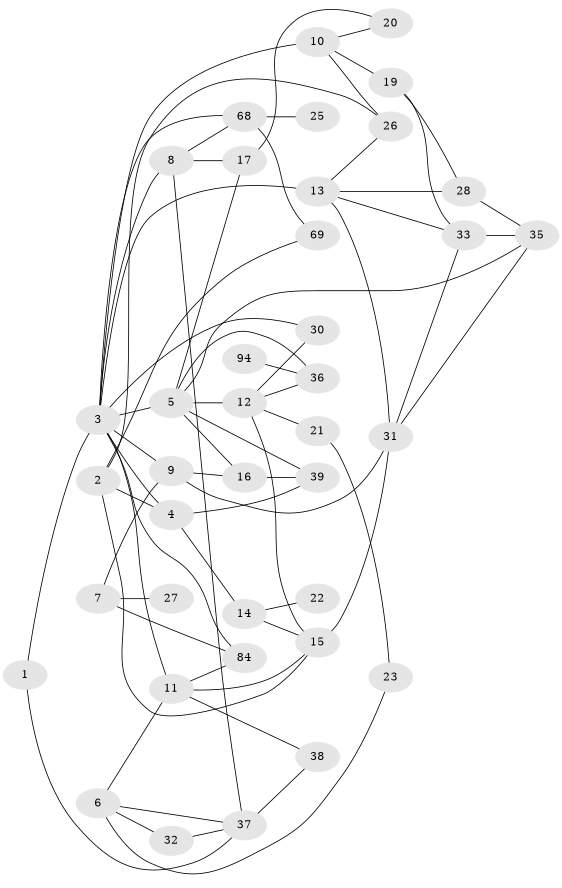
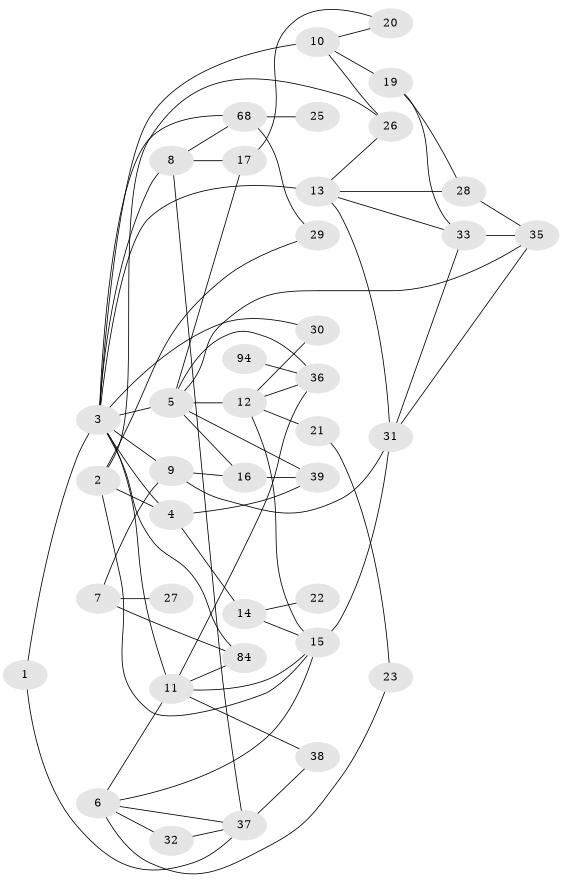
(318, 235) -> (318, 235)
none -> (250, 536)
none -> (239, 757)
